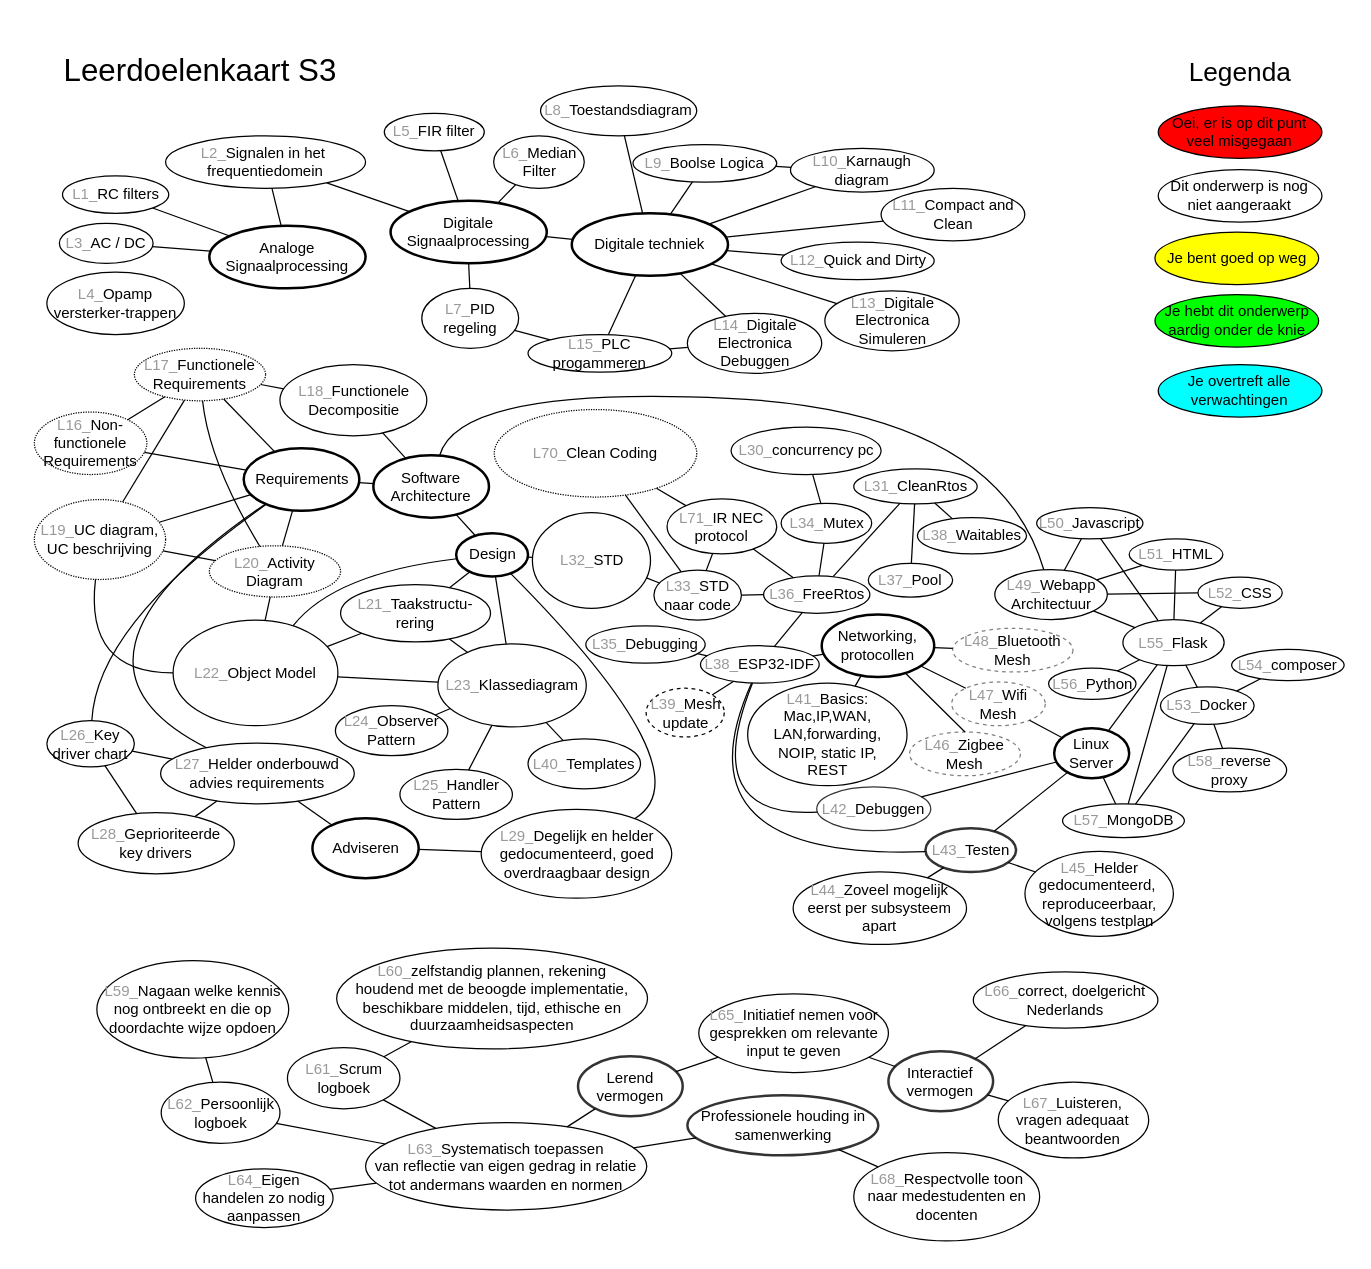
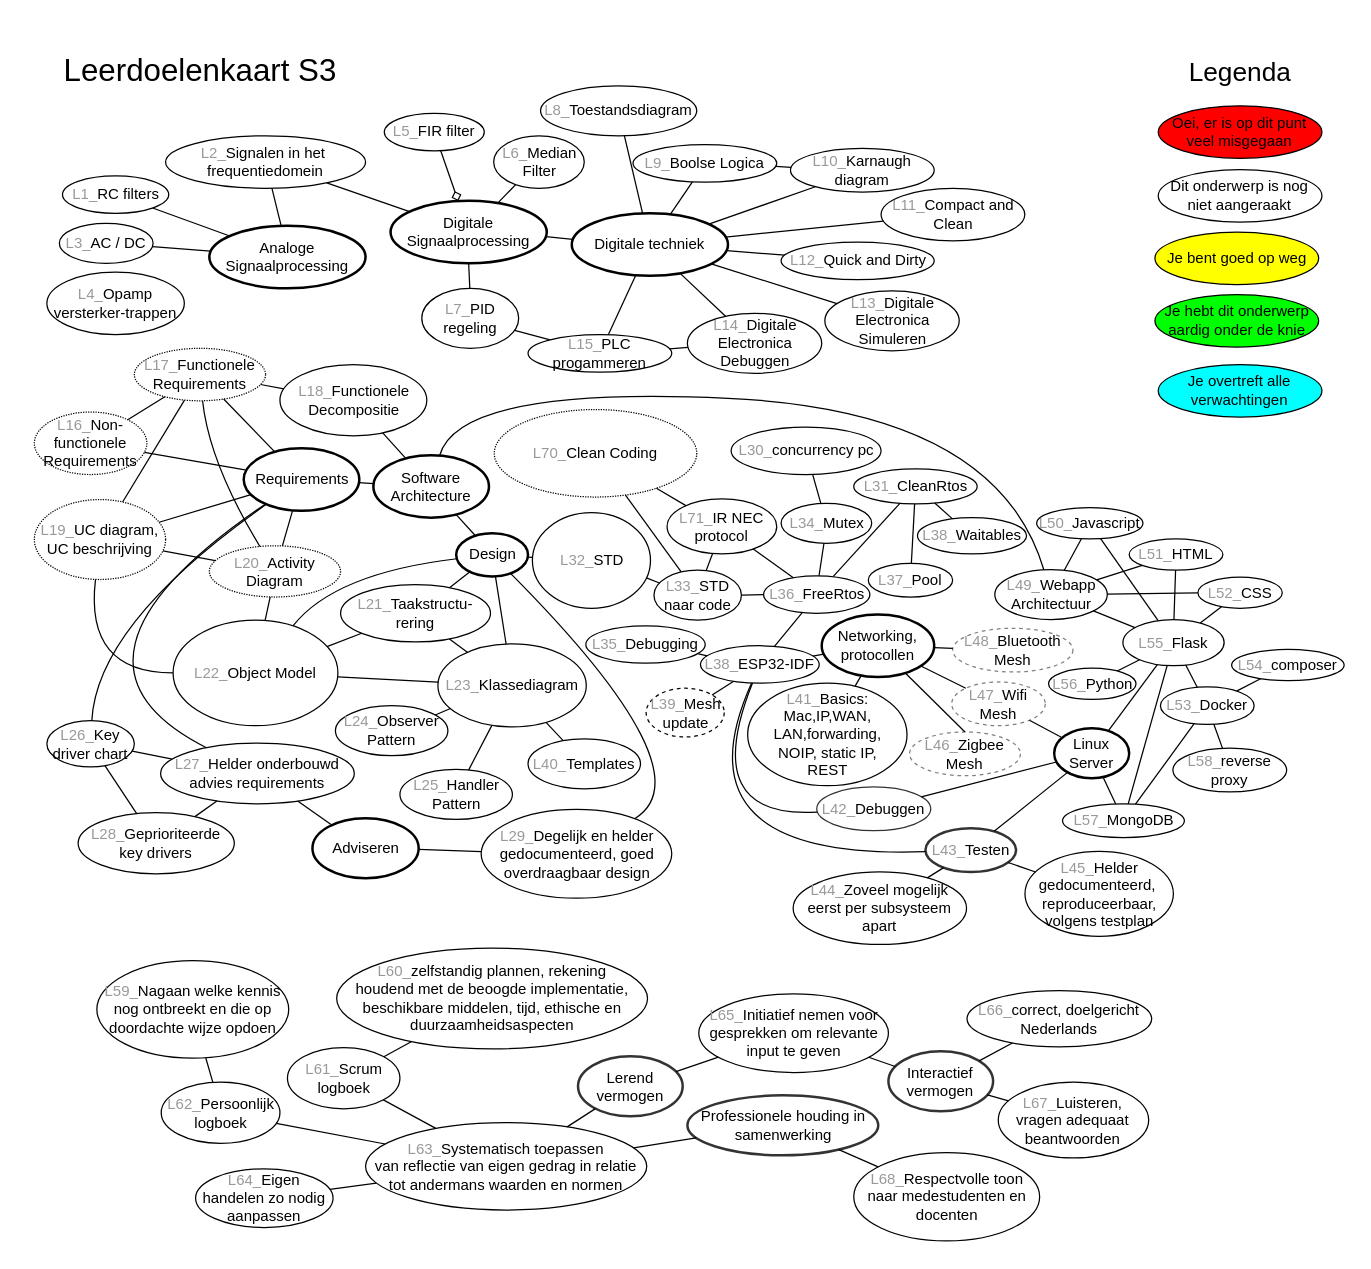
(456, 195) -> (455, 191)
(1066, 1000) -> (1060, 1019)
